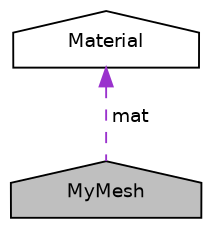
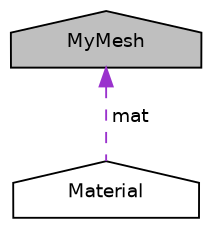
(106, 124) -> (106, 124)
